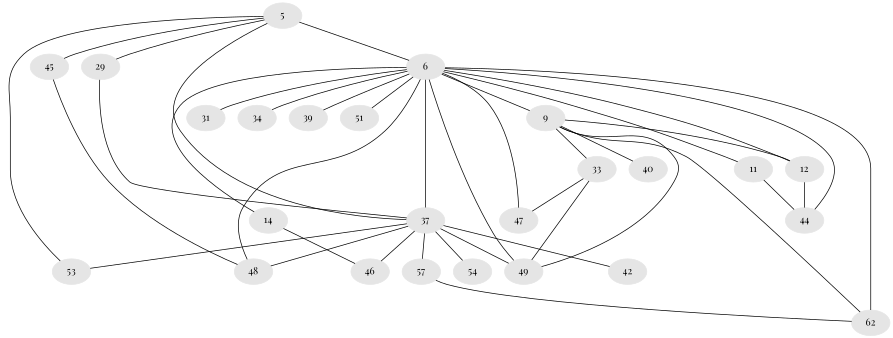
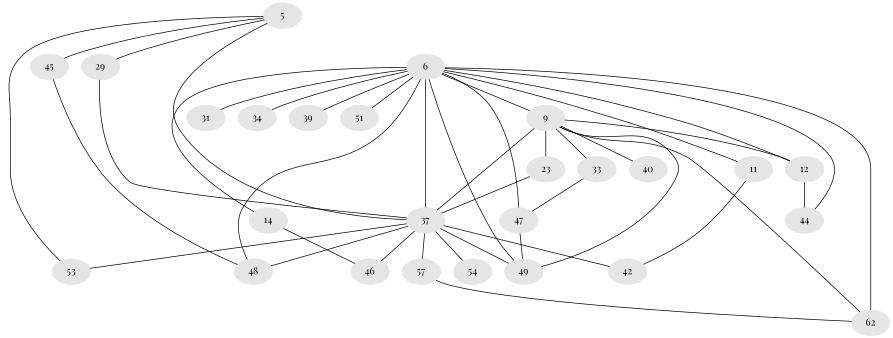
(354, 41) -> none
none -> (486, 169)
none -> (546, 169)
(779, 195) -> (701, 230)
(560, 220) -> (522, 249)
